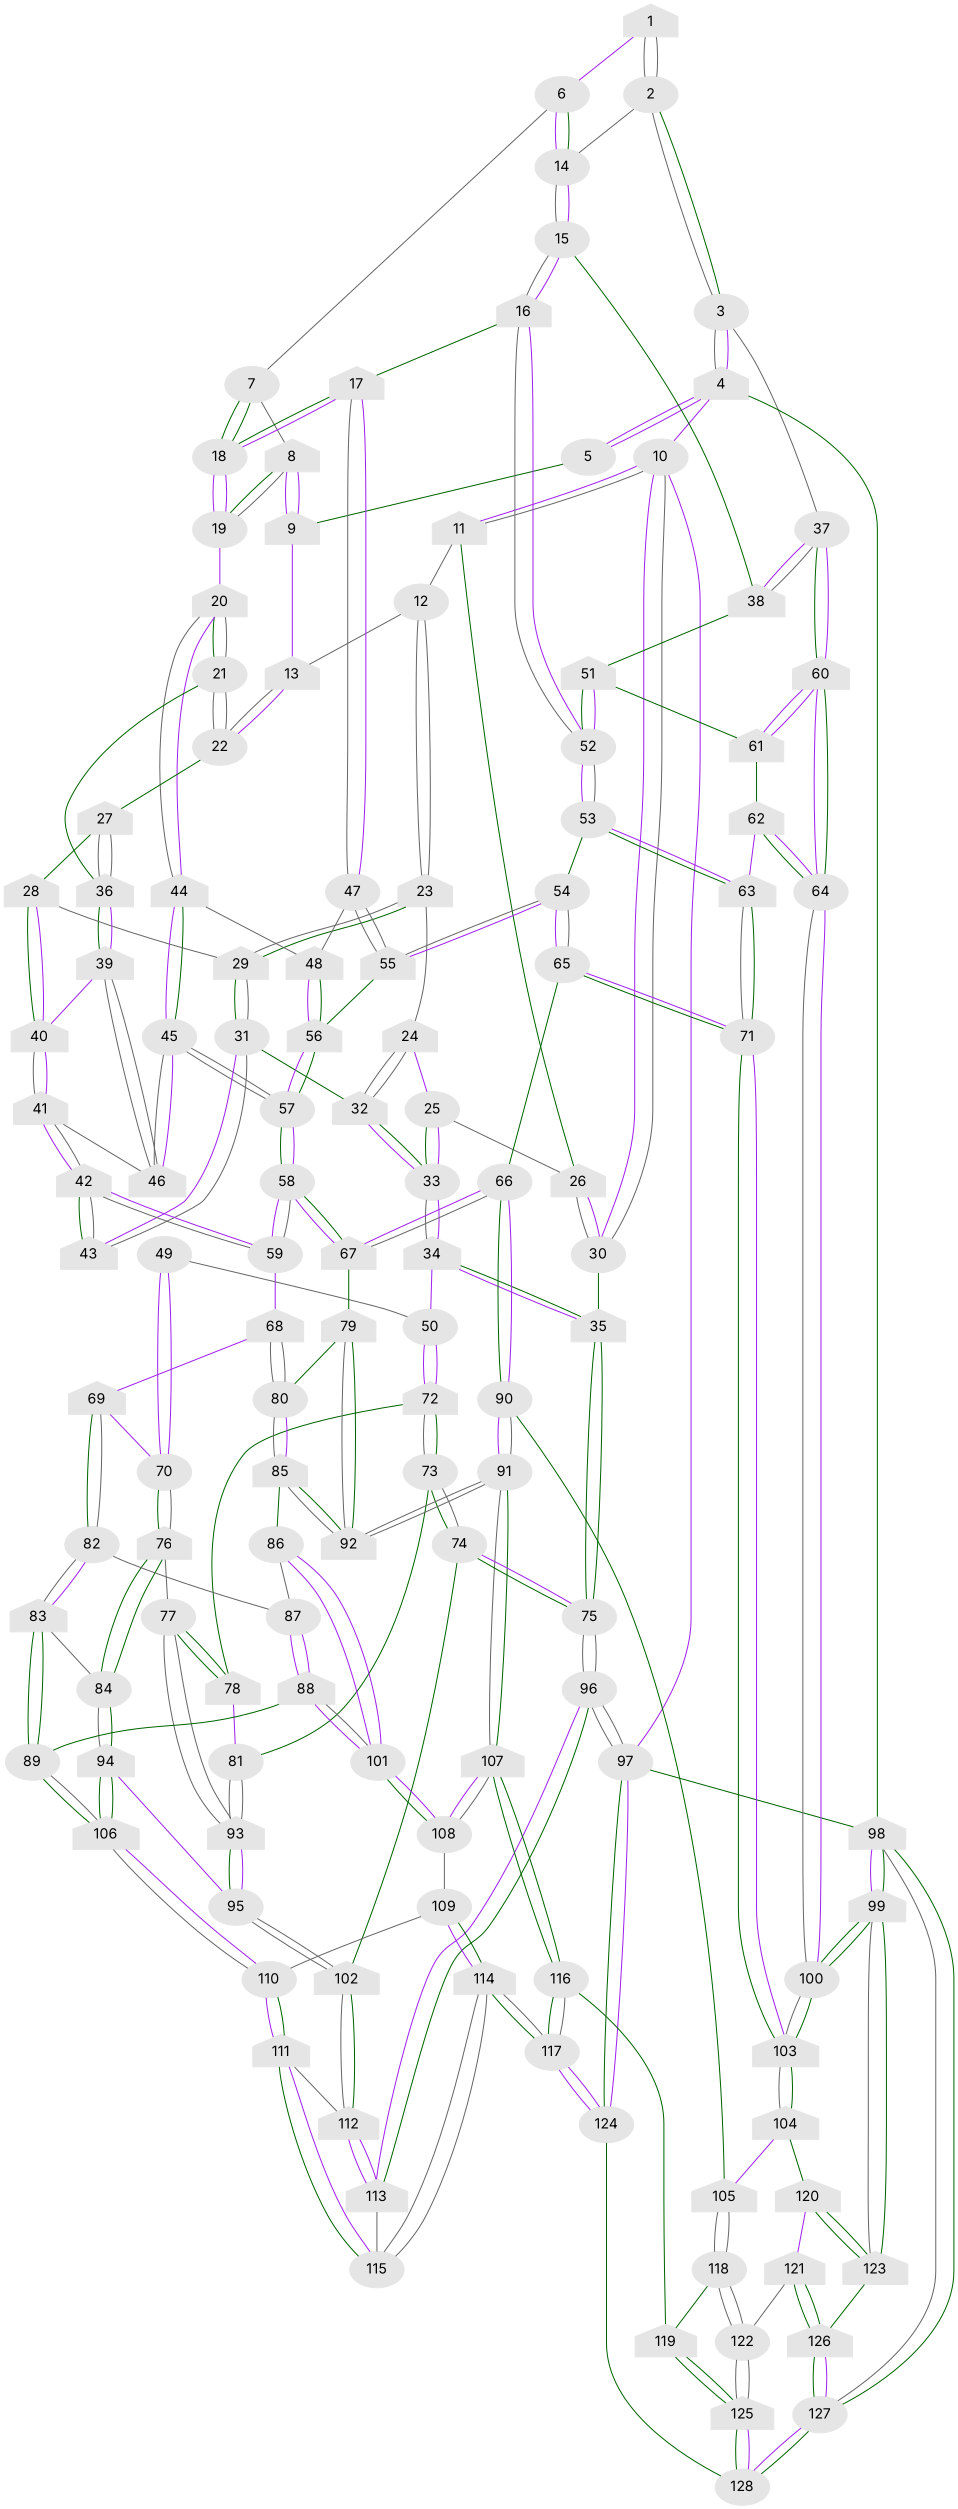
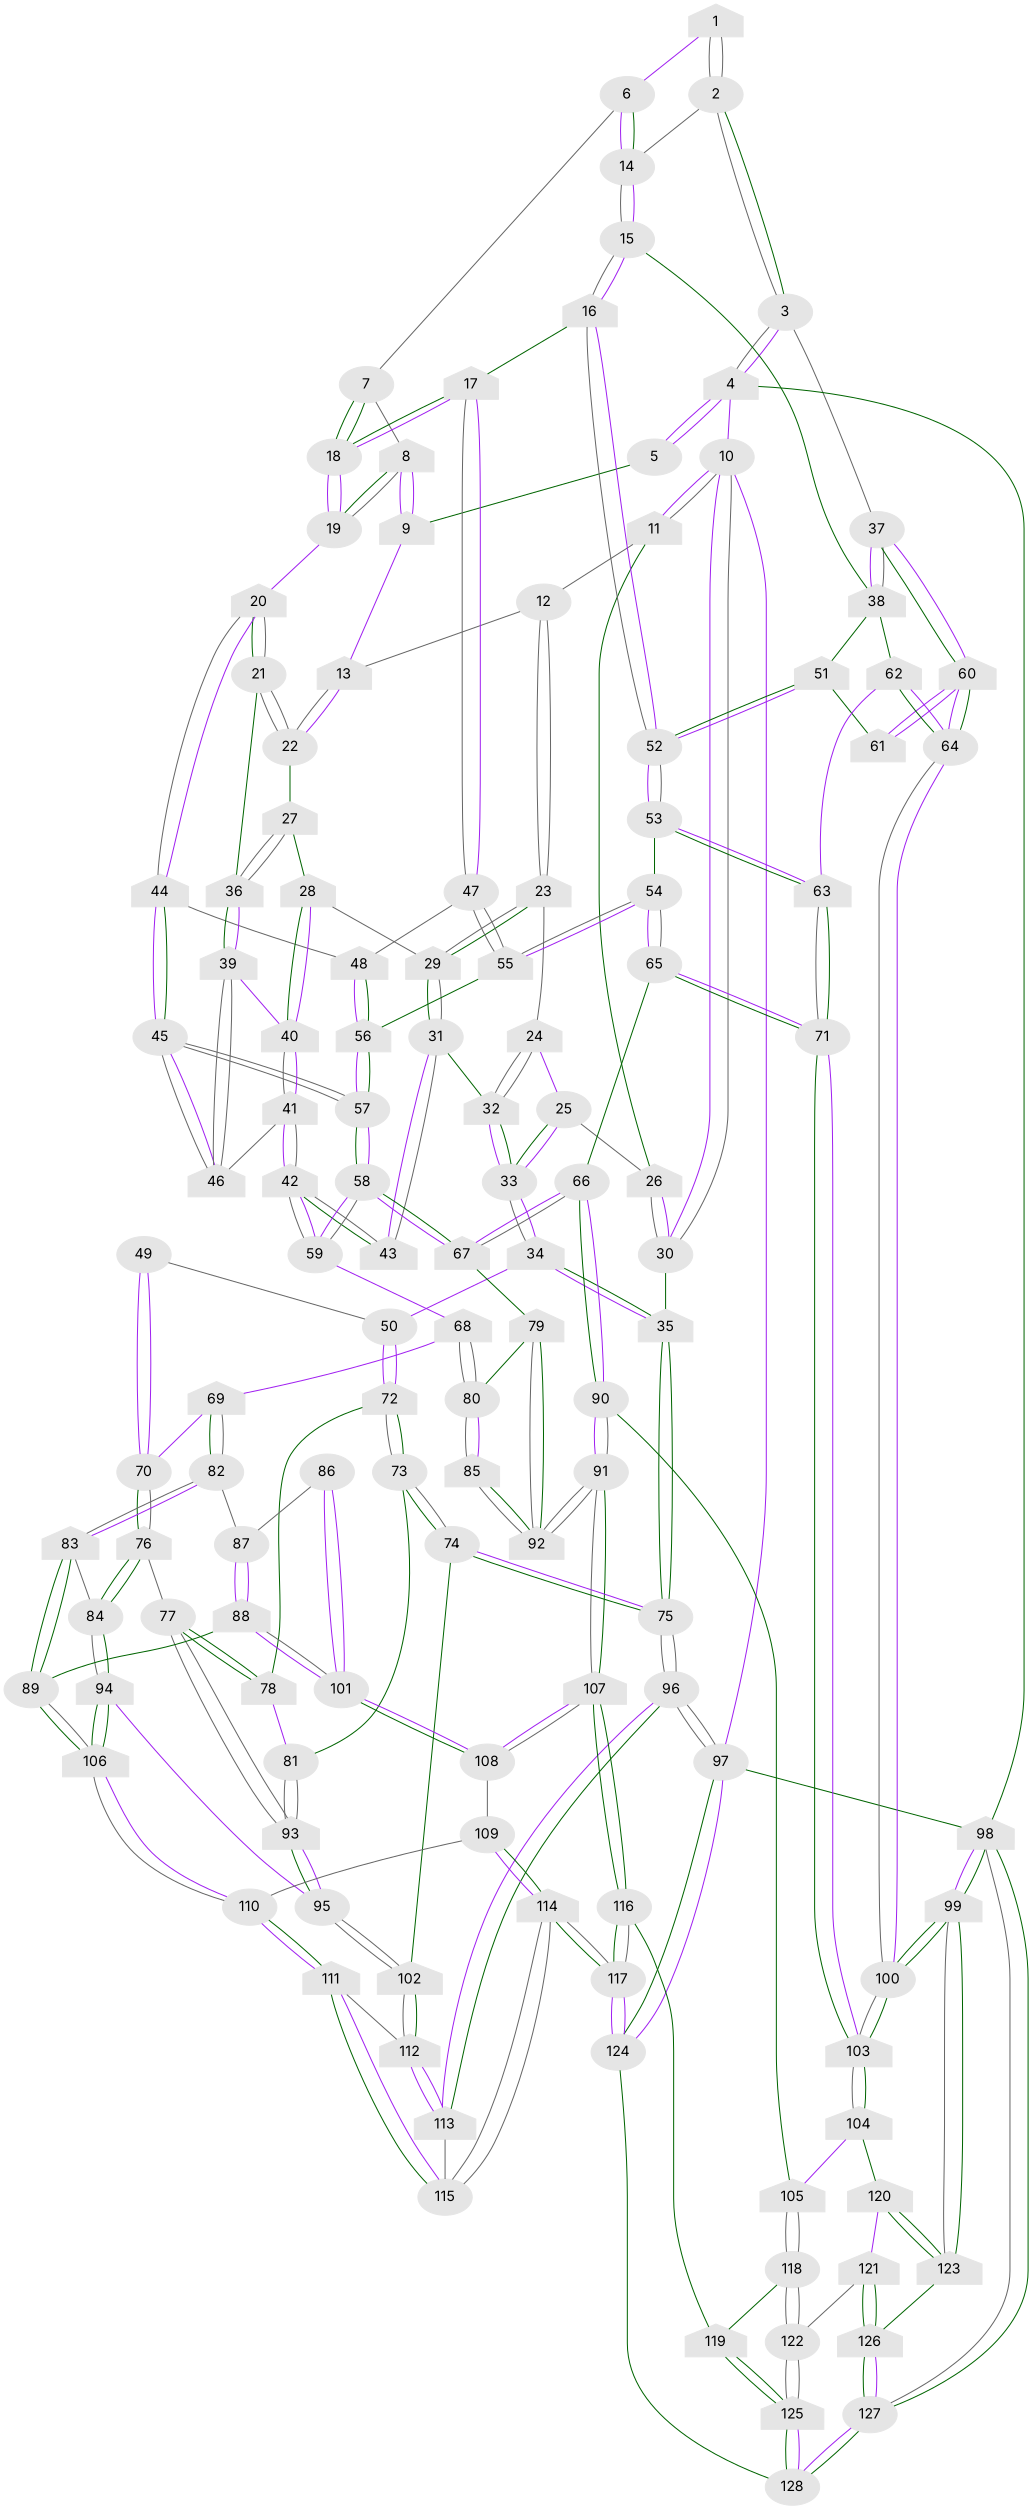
(757, 782) -> (885, 637)
(278, 1507) -> none
